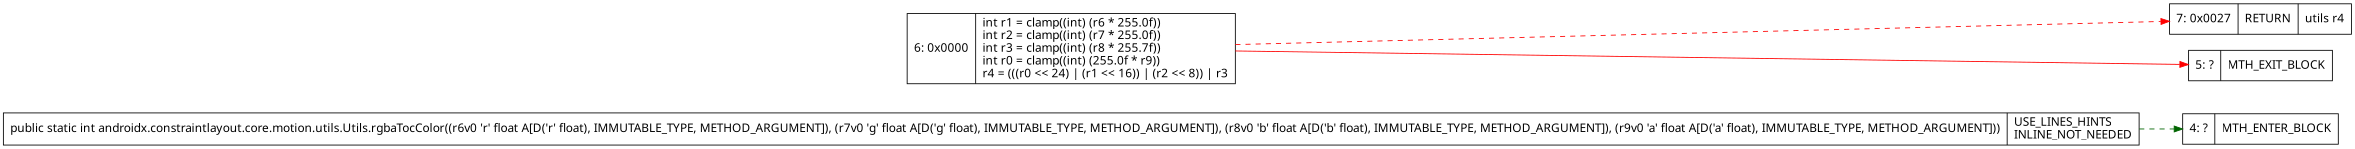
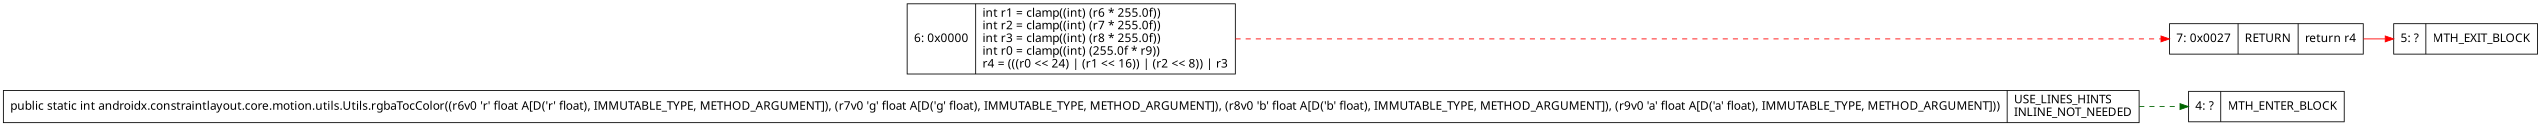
(2325, 19) -> (2331, 38)
(1072, 48) -> (1072, 38)
(1707, 58) -> (2374, 39)
